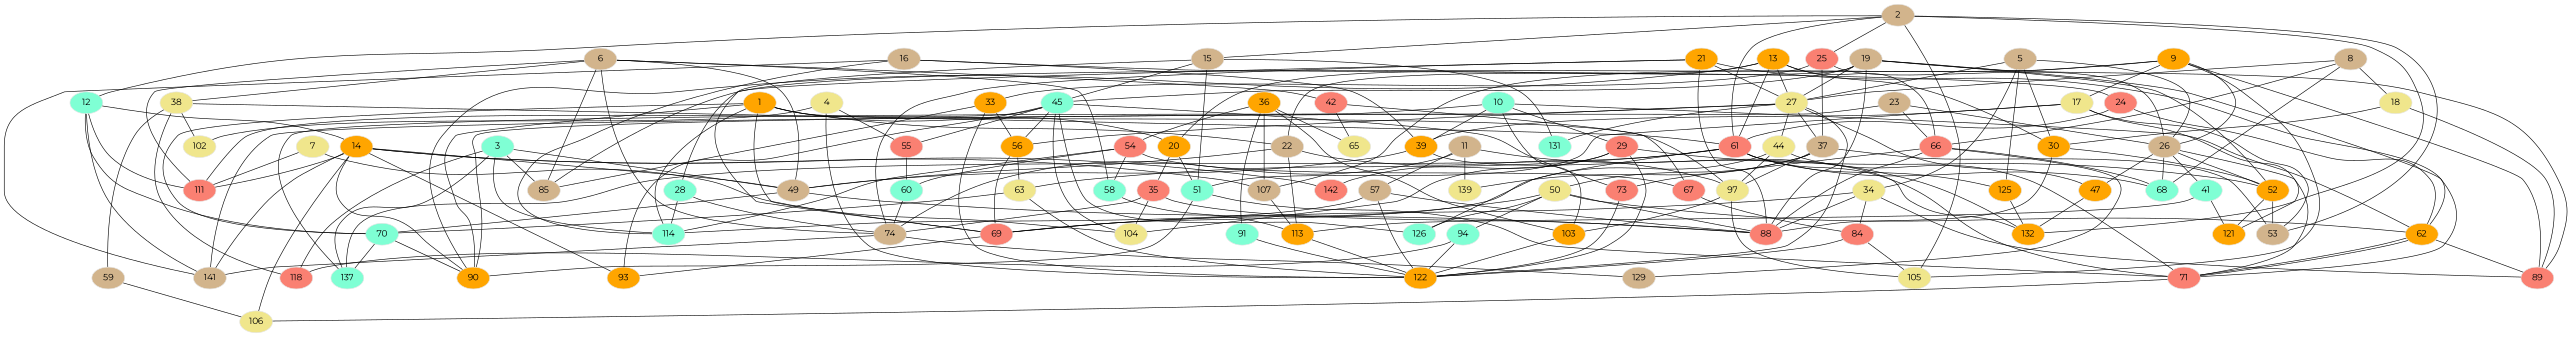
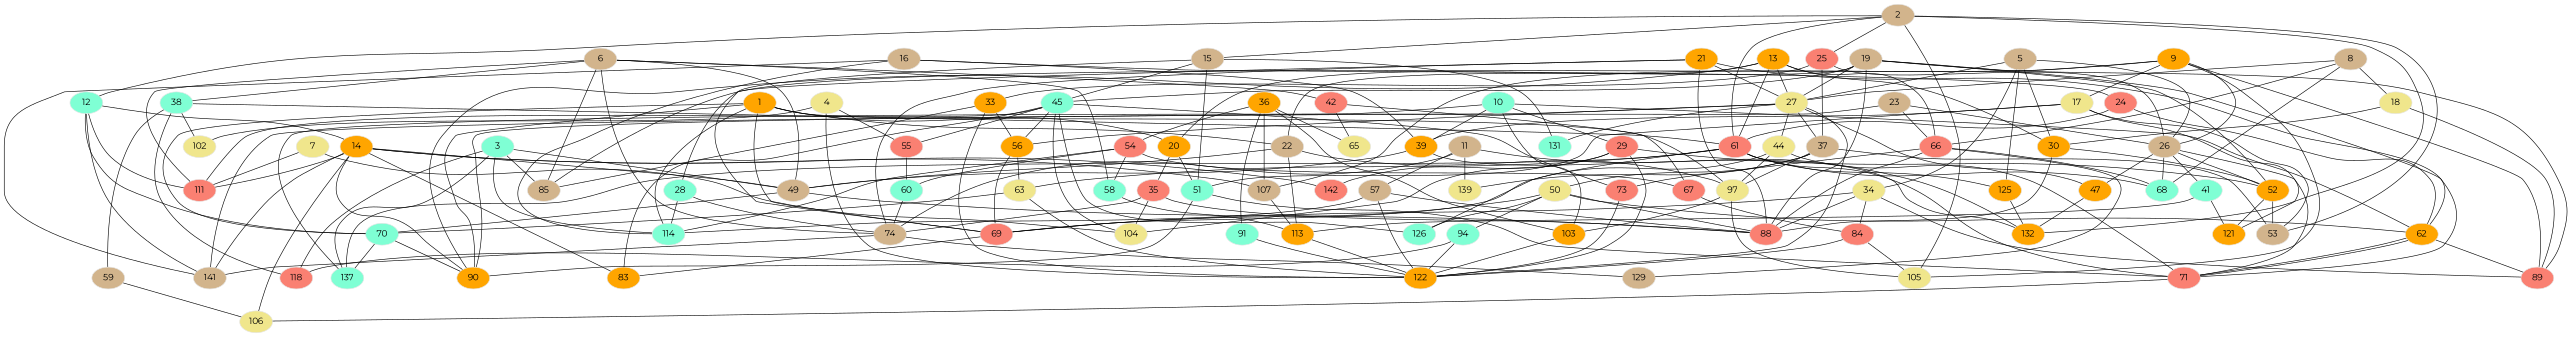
(176, 103) -> (176, 103)
(624, 278) -> (624, 278)
